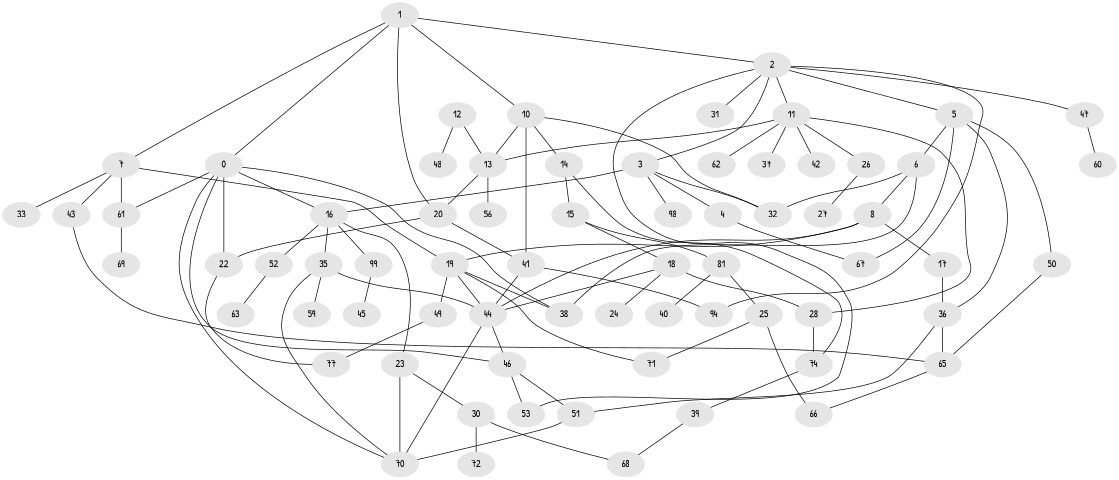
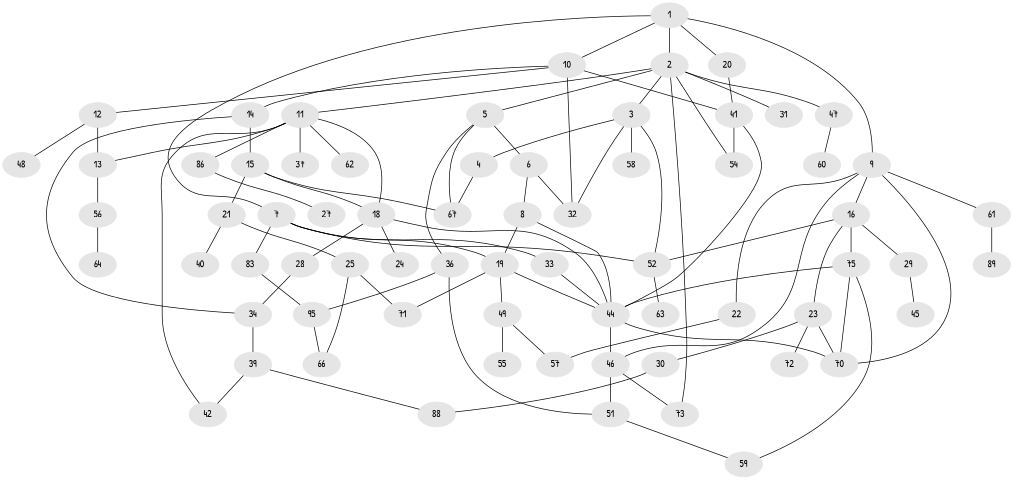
(507, 140) -> (376, 86)
(224, 165) -> (872, 165)
(866, 165) -> (200, 165)
(121, 190) -> (470, 246)
(463, 190) -> none
(492, 191) -> (662, 187)
none -> (349, 194)
(965, 214) -> (370, 146)
(71, 215) -> (250, 265)
(673, 215) -> (631, 165)
(333, 234) -> none
none -> (98, 265)
(121, 265) -> (992, 265)
(324, 265) -> (851, 265)
(374, 265) -> (909, 265)
(721, 265) -> (227, 215)
(943, 265) -> none
(1052, 265) -> none
none -> (580, 290)
(564, 315) -> none
(714, 315) -> (734, 165)
(331, 365) -> (555, 365)
none -> (502, 365)
(814, 365) -> (253, 315)
(943, 365) -> (312, 315)
none -> (230, 390)
(526, 414) -> (680, 414)
(476, 439) -> (801, 339)
(490, 443) -> (677, 439)
(626, 464) -> (437, 414)
